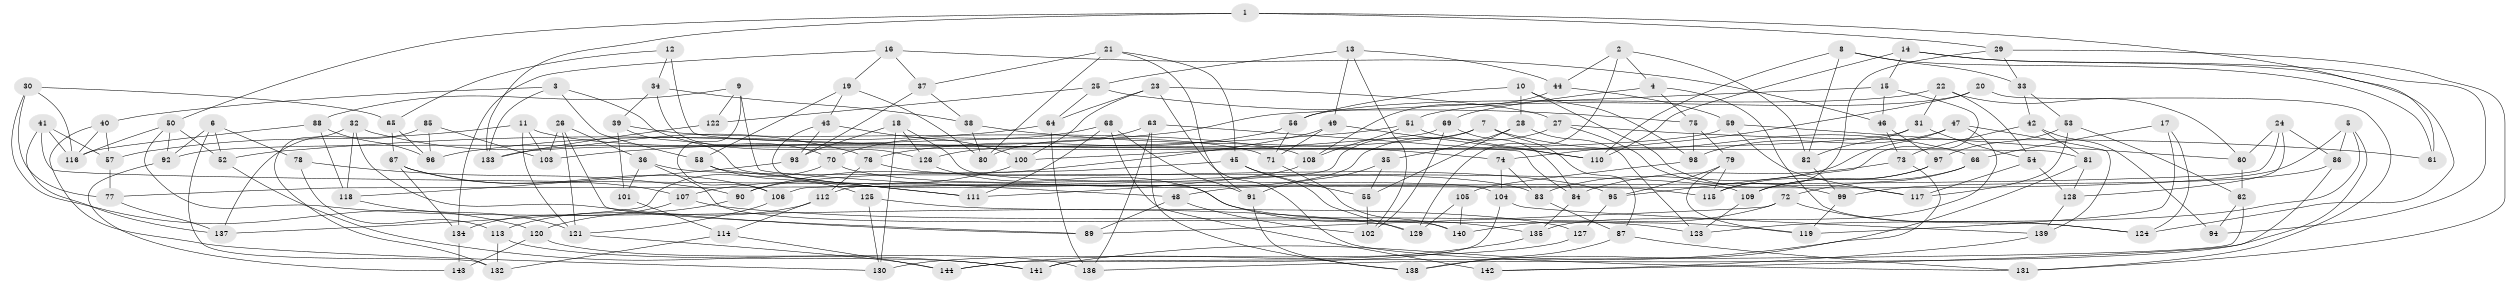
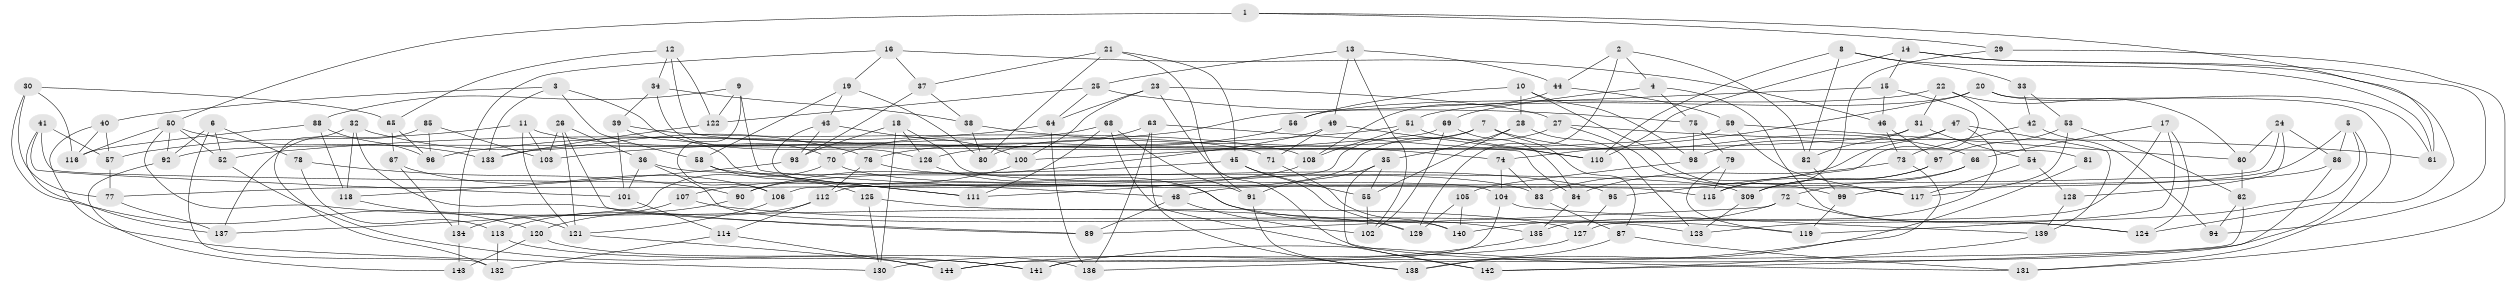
(830, 25) -> (277, 144)
(2011, 69) -> none
none -> (696, 85)
none -> (2265, 96)
(2052, 137) -> none
(57, 141) -> (303, 184)
(1282, 142) -> none
(2080, 176) -> none
(1674, 182) -> none
(537, 183) -> none
(1748, 197) -> (1748, 197)
none -> (1968, 218)
none -> (1366, 249)
